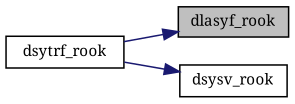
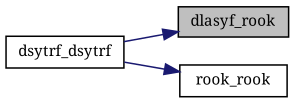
(65, 52) -> (65, 52)
(233, 81) -> (233, 81)
